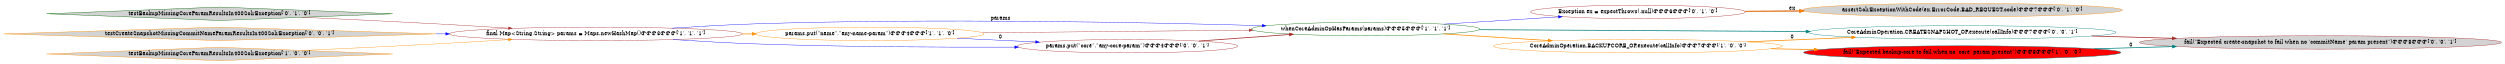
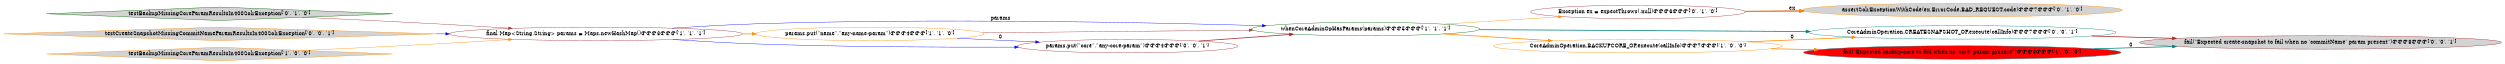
(1501, 21) -> (1501, 21)
